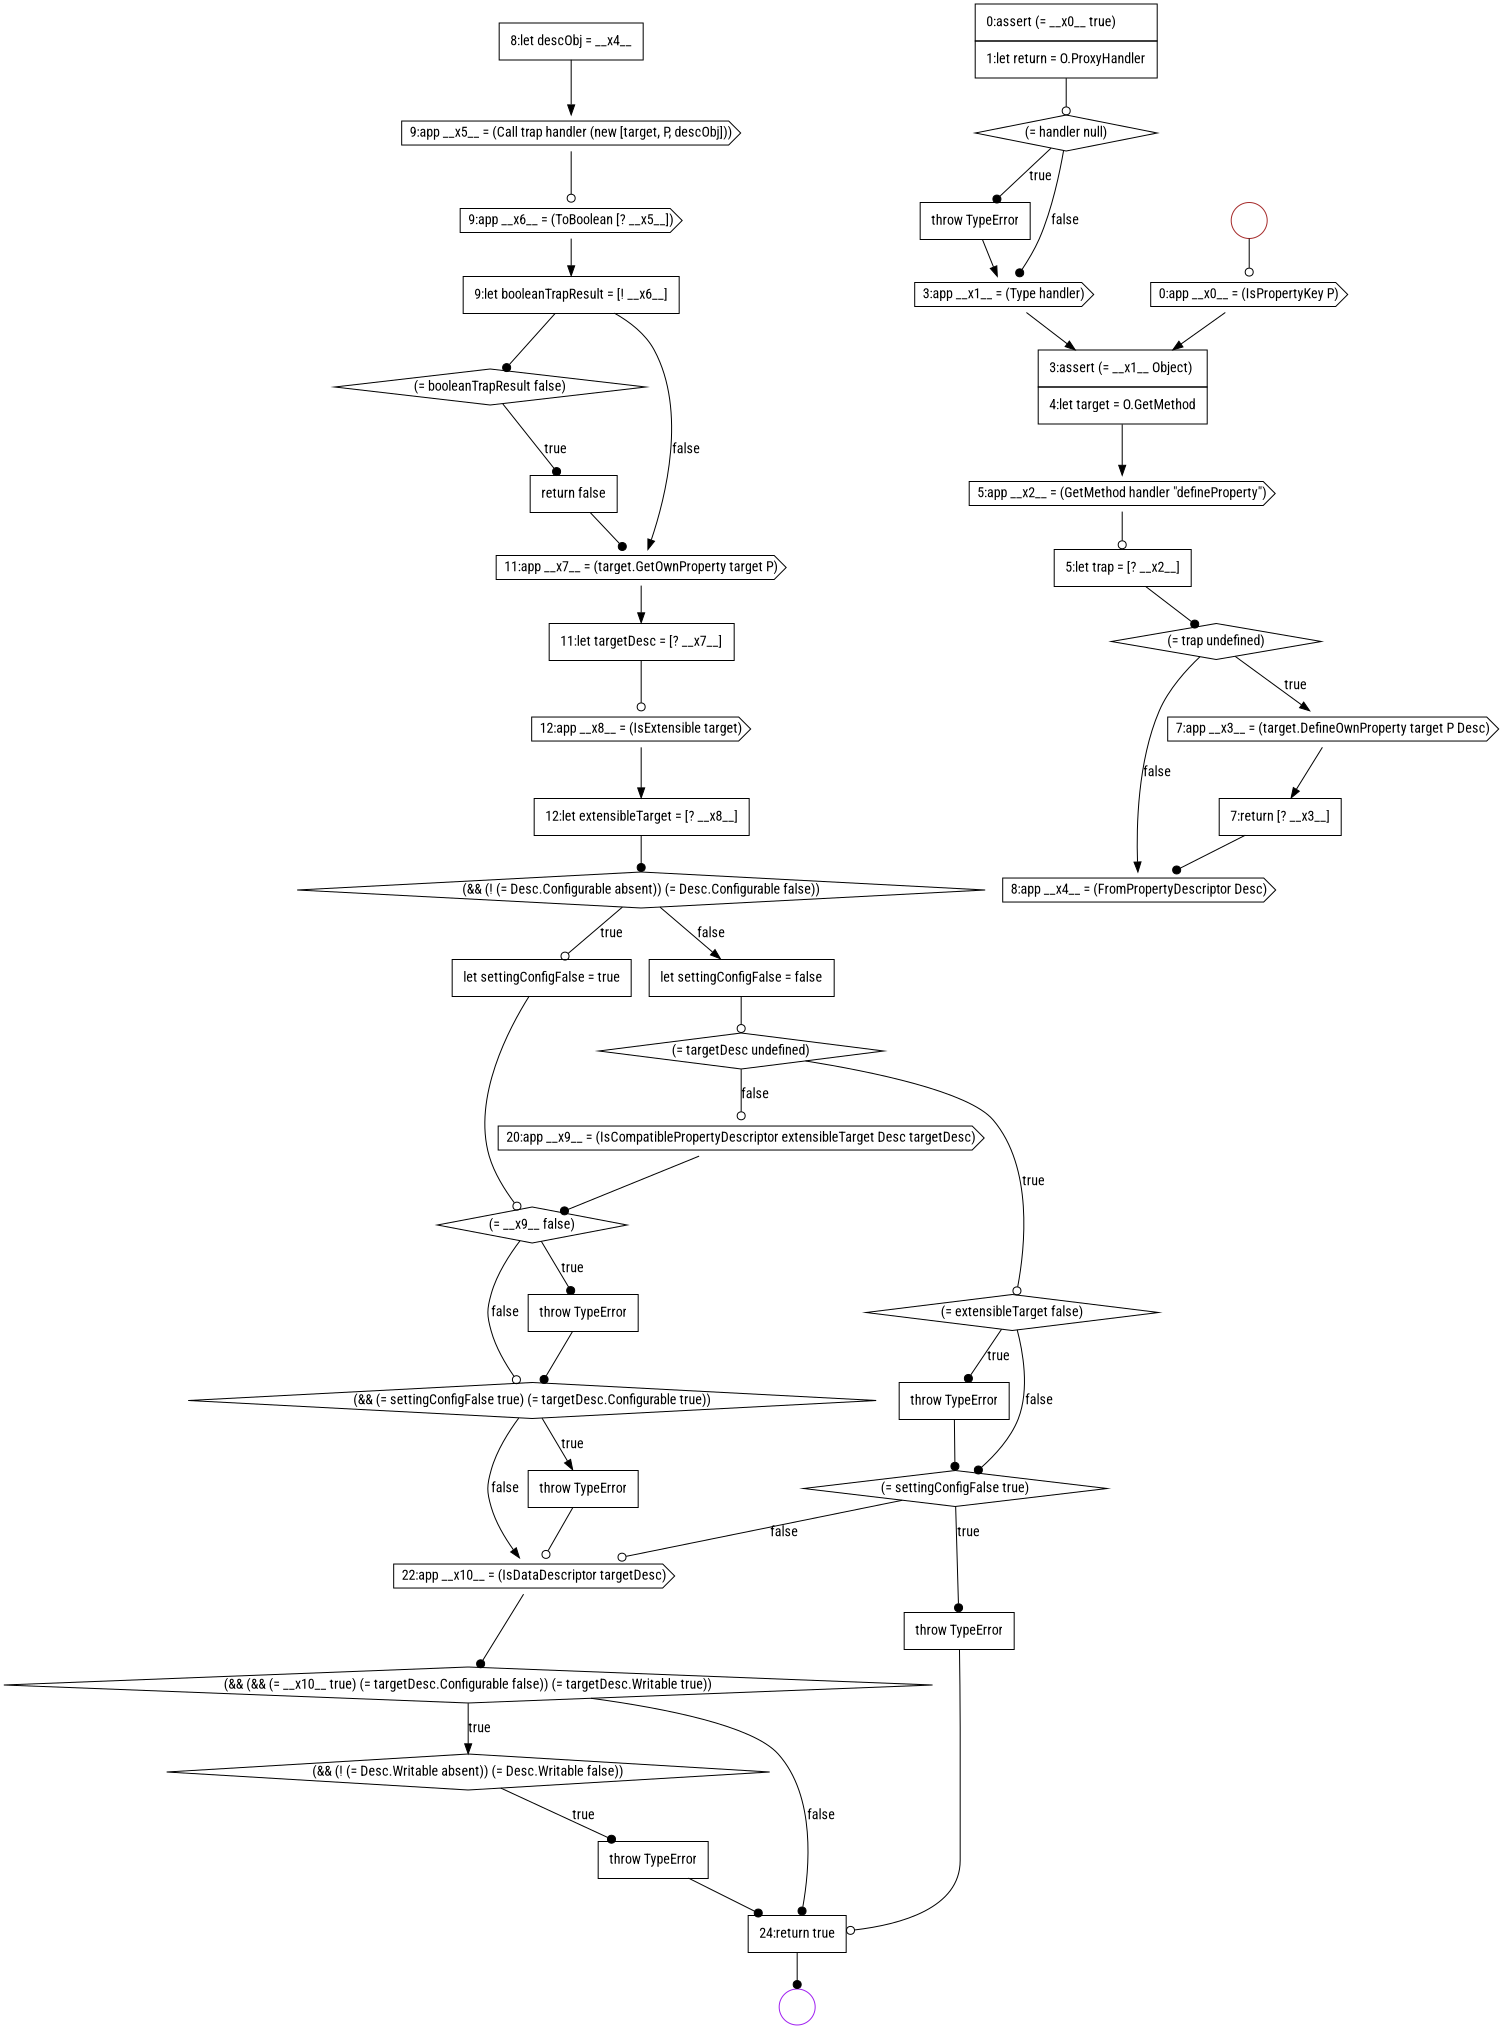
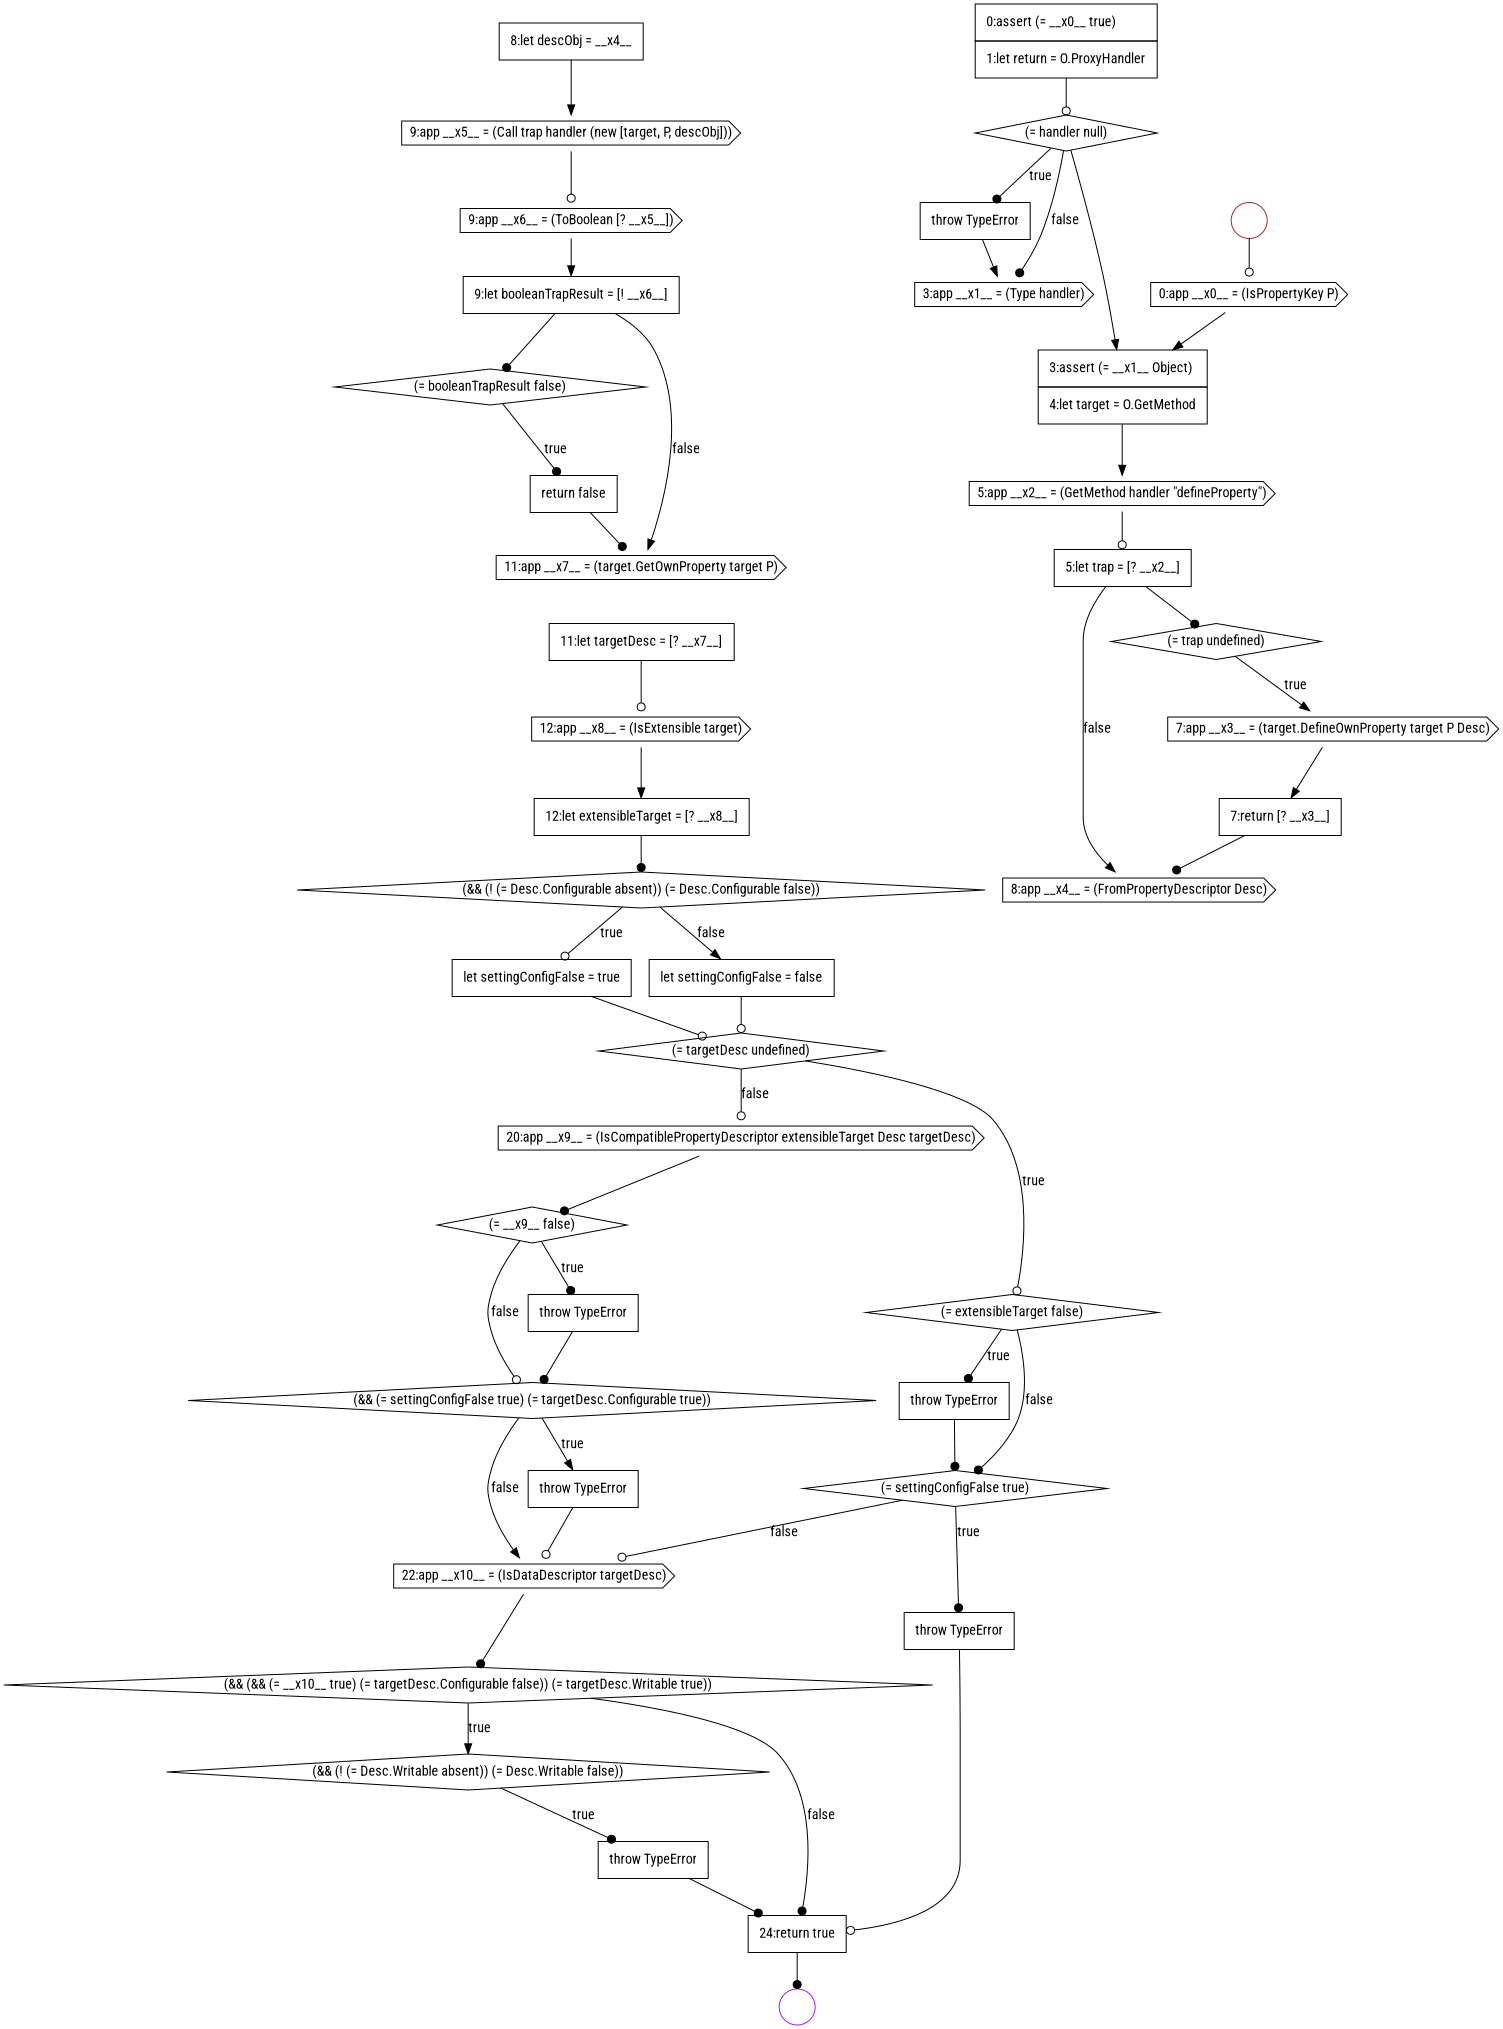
(1047, 328) -> (1096, 244)
(641, 599) -> none
(1146, 752) -> (1083, 726)
(487, 1098) -> (644, 1015)
